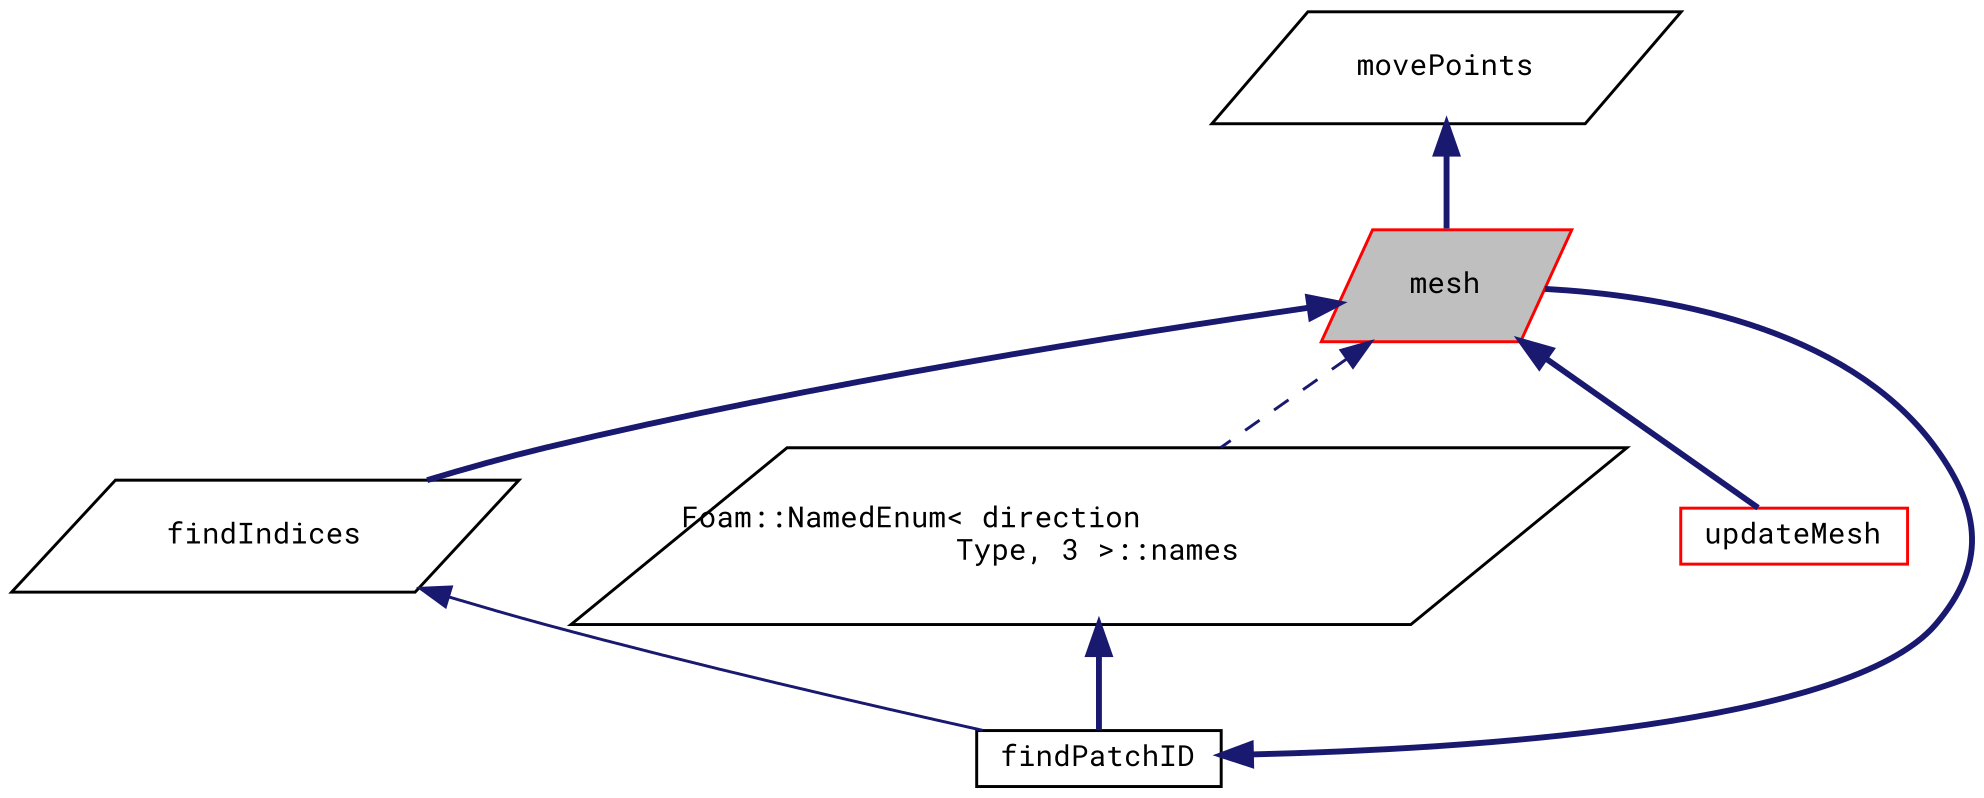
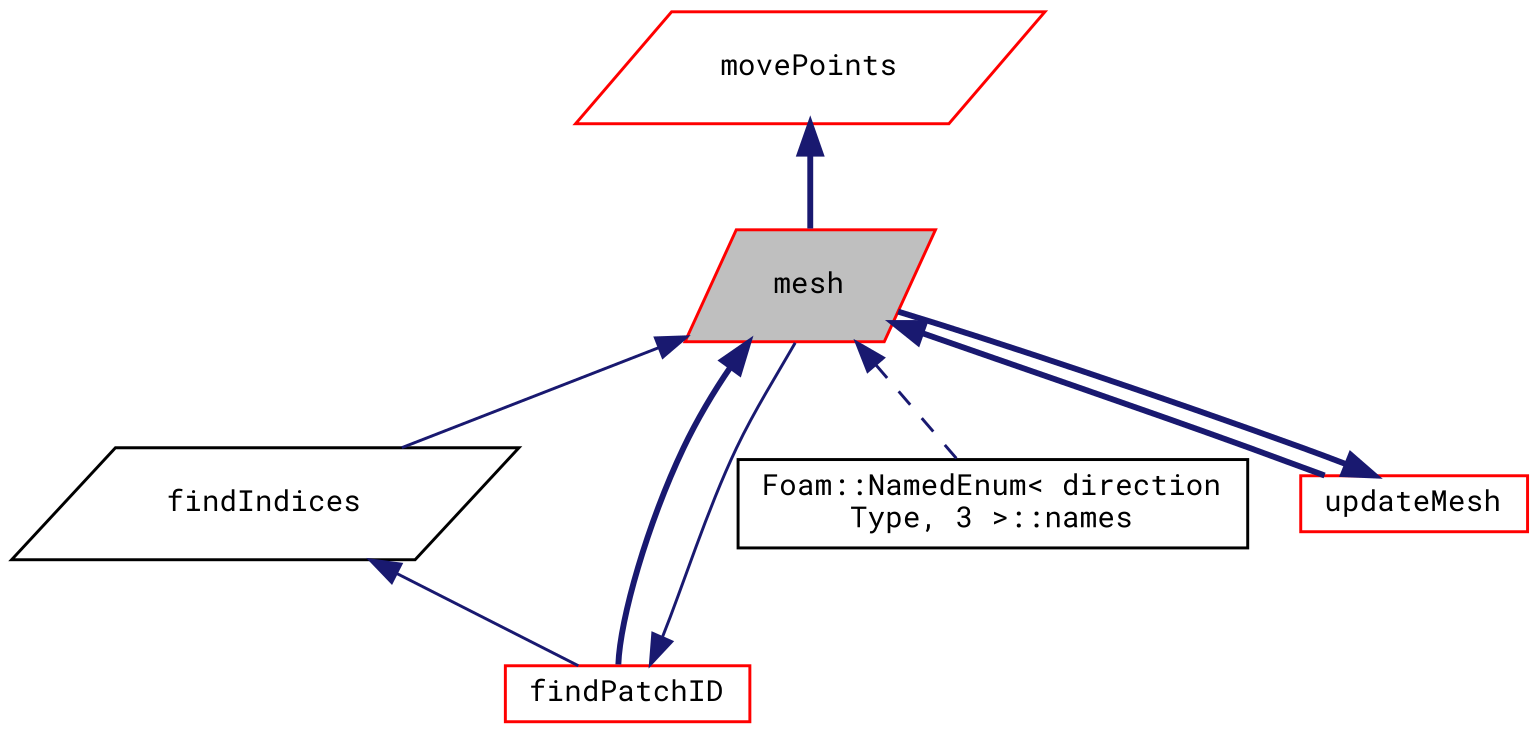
(1447, 68) -> (810, 68)
(866, 381) -> (530, 398)
none -> (1224, 420)
(1099, 536) -> (993, 504)
(1905, 648) -> (720, 486)
(1099, 692) -> (658, 509)
(1099, 759) -> (628, 694)
